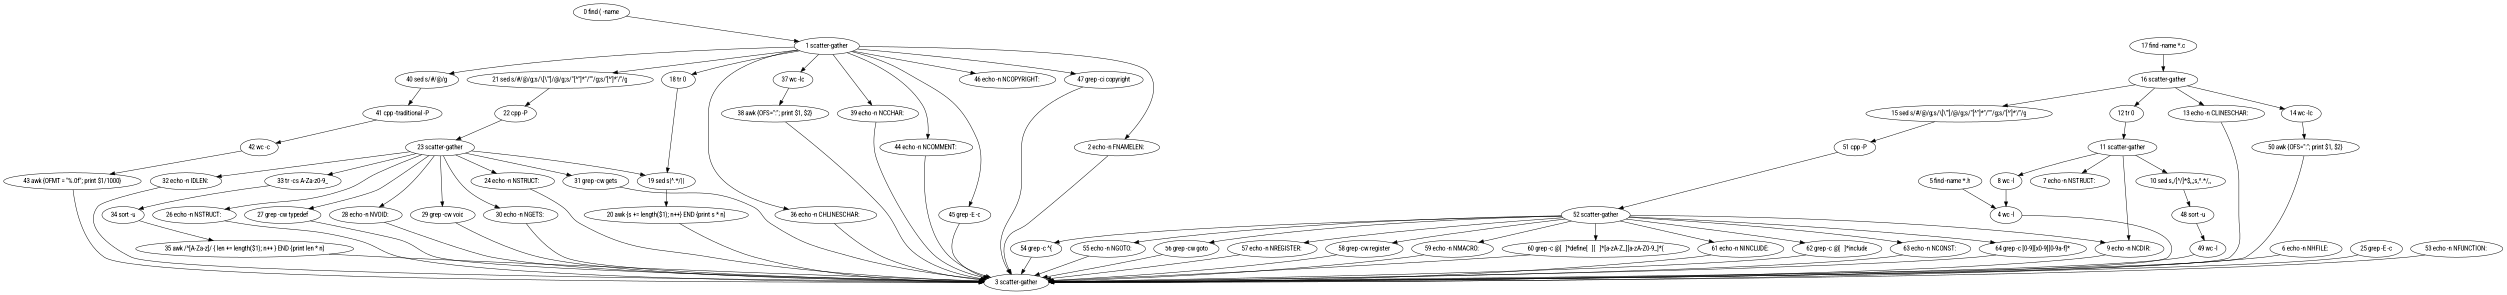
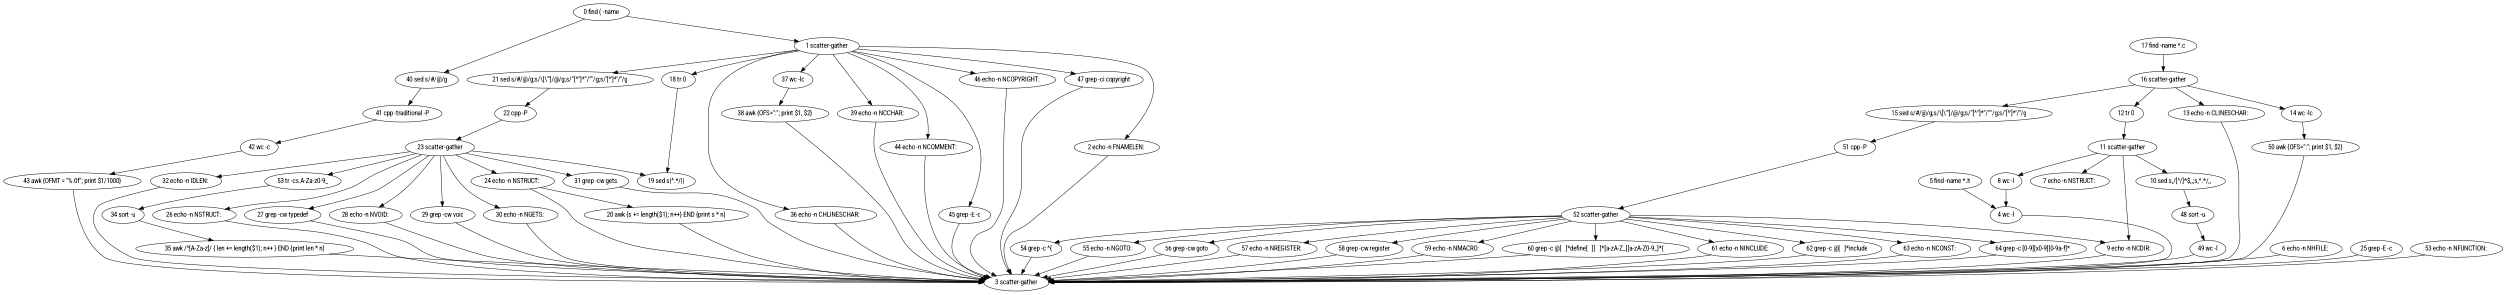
(624, 55) -> (517, 45)
(303, 181) -> (303, 181)
none -> (1004, 193)
(666, 196) -> (584, 197)
